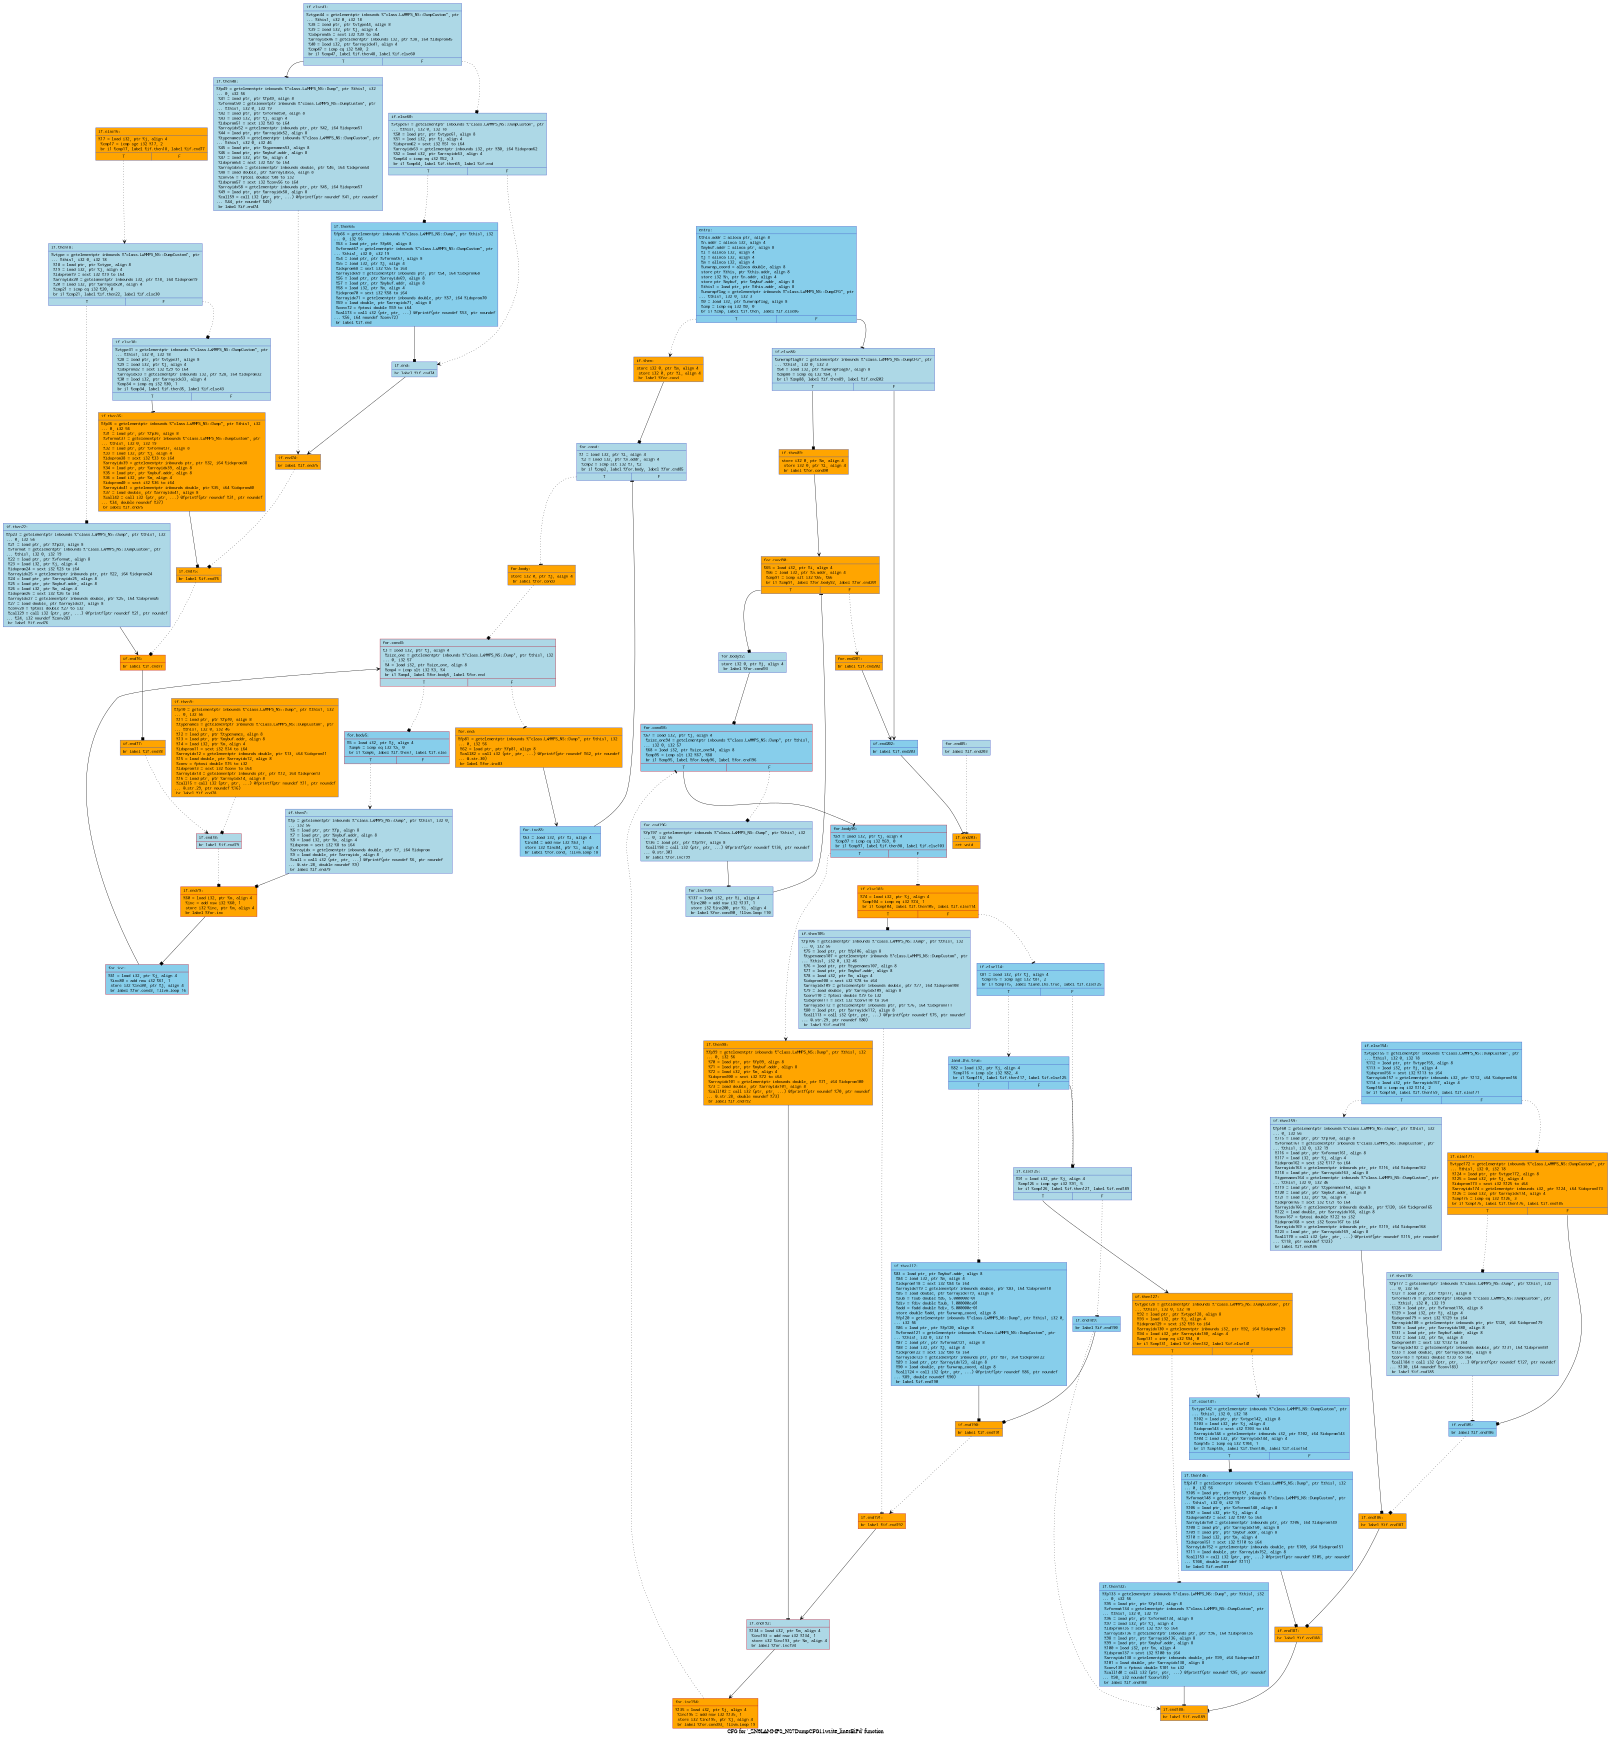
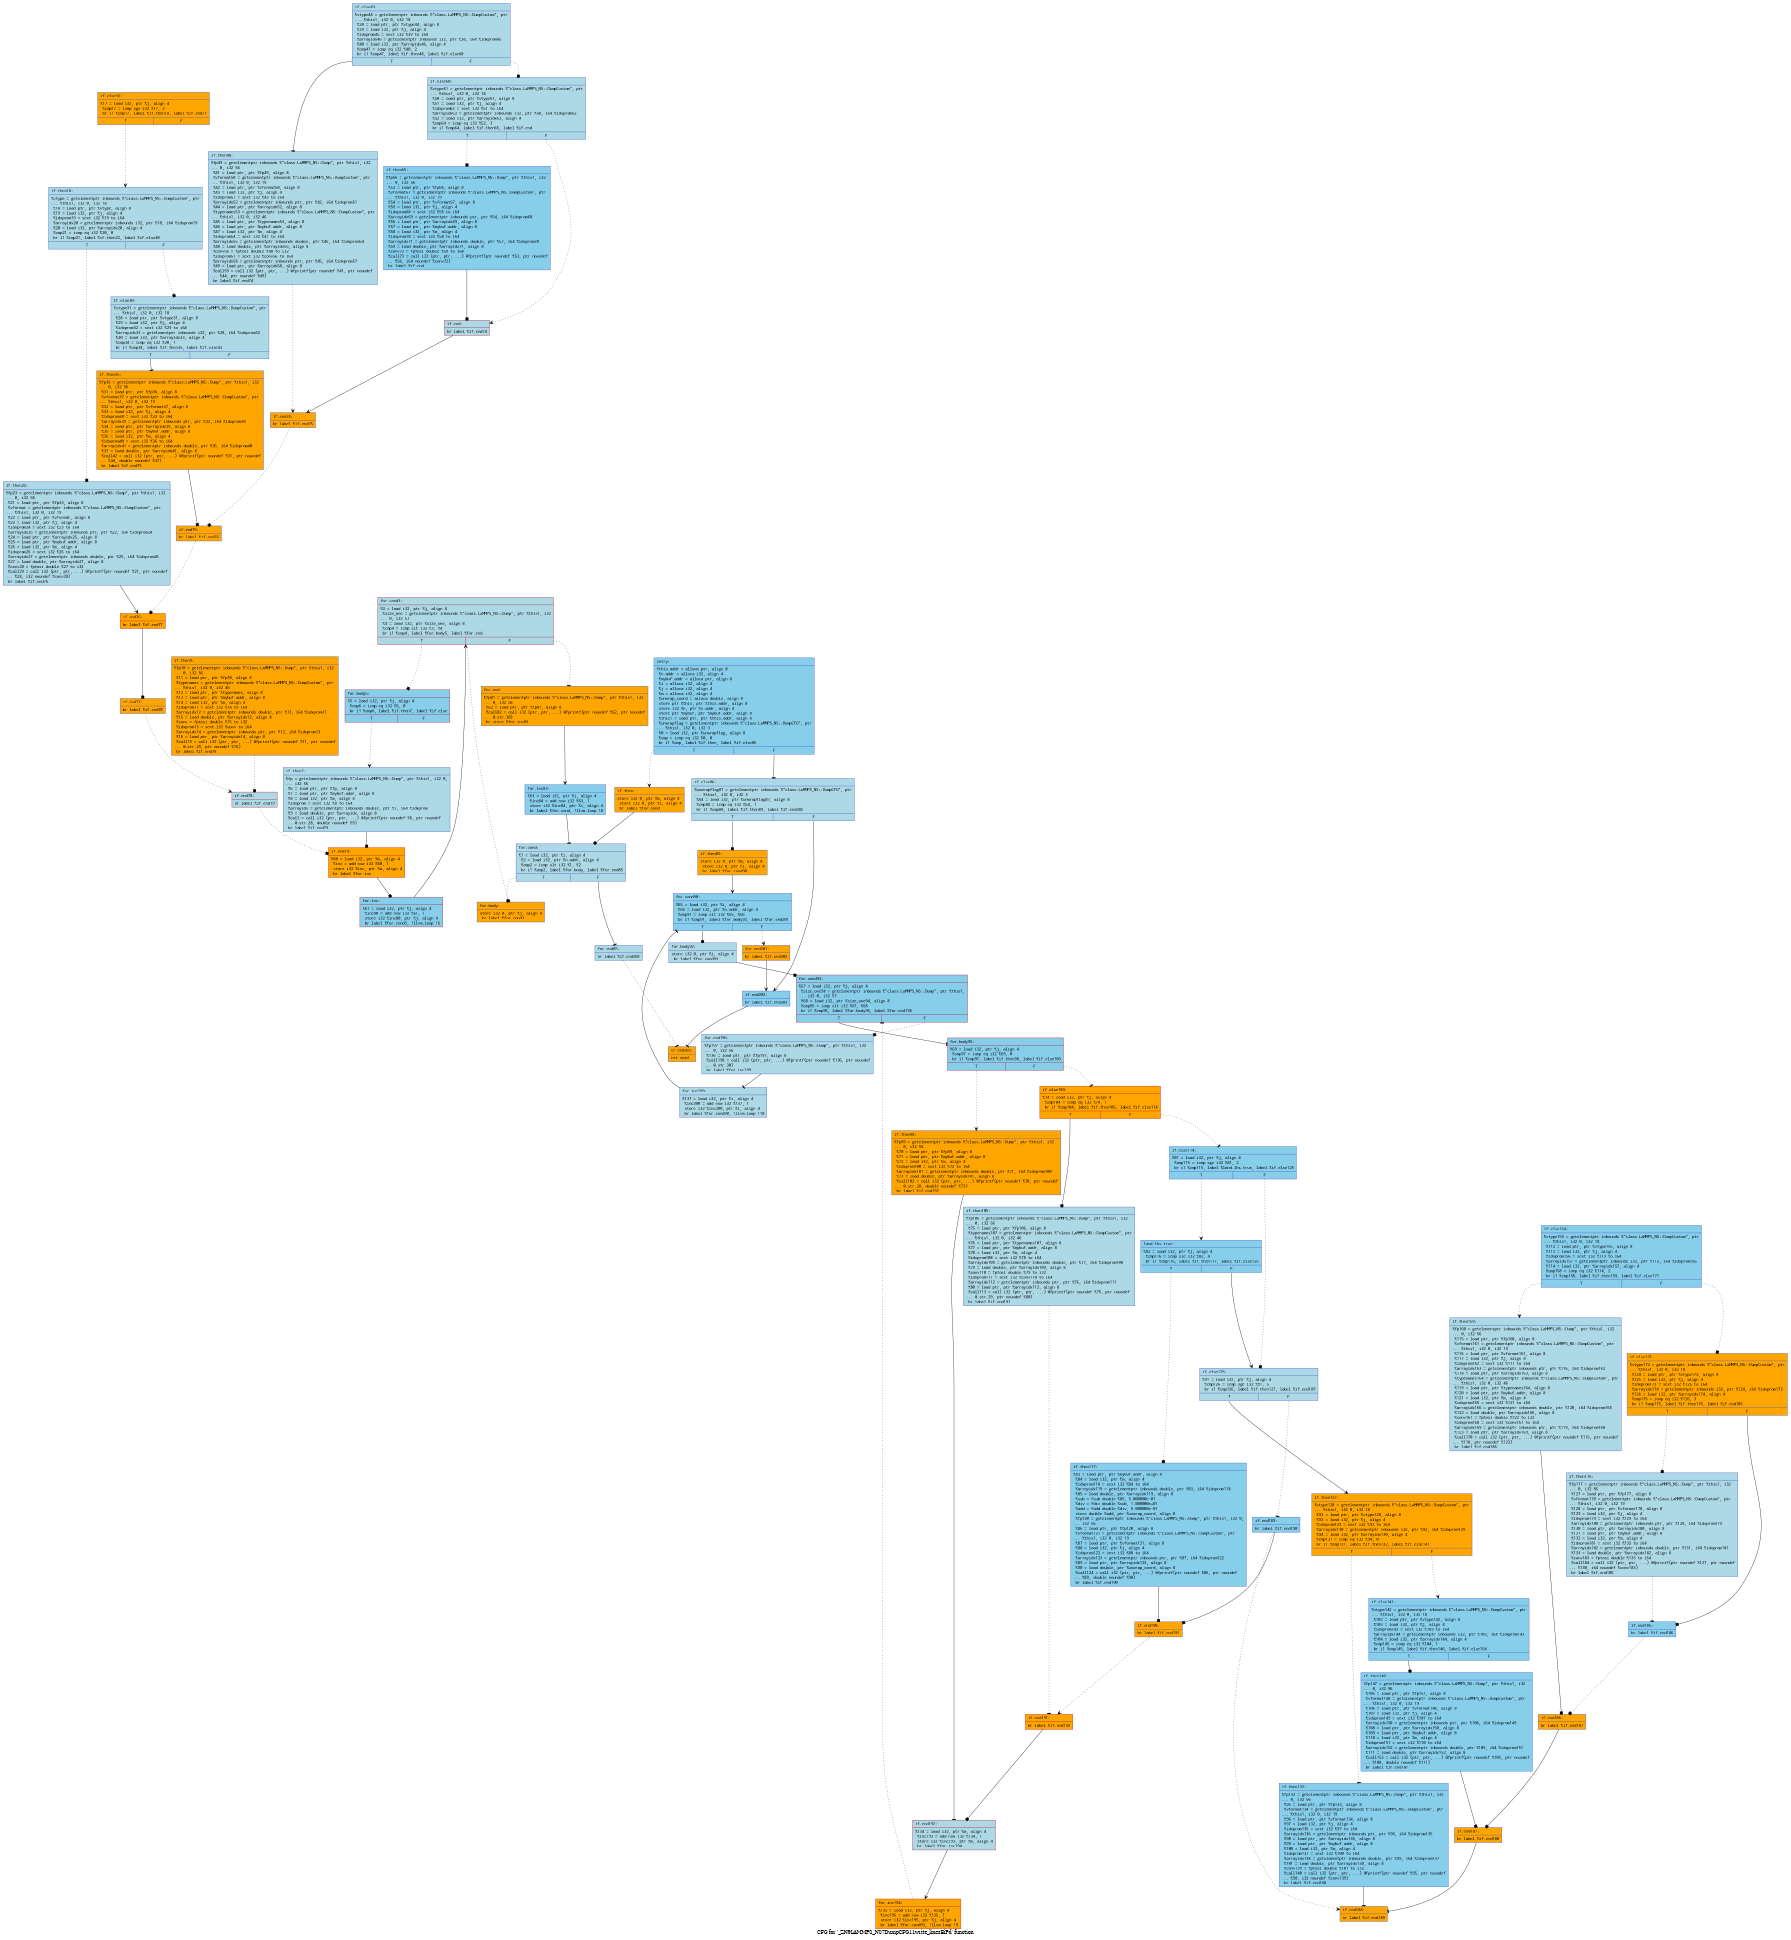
(352, 44) -> (400, 44)
(414, 369) -> (467, 328)
(820, 575) -> (732, 912)
(512, 611) -> (481, 773)
(480, 764) -> (506, 722)
none -> (603, 913)
(839, 1573) -> (1006, 1774)
